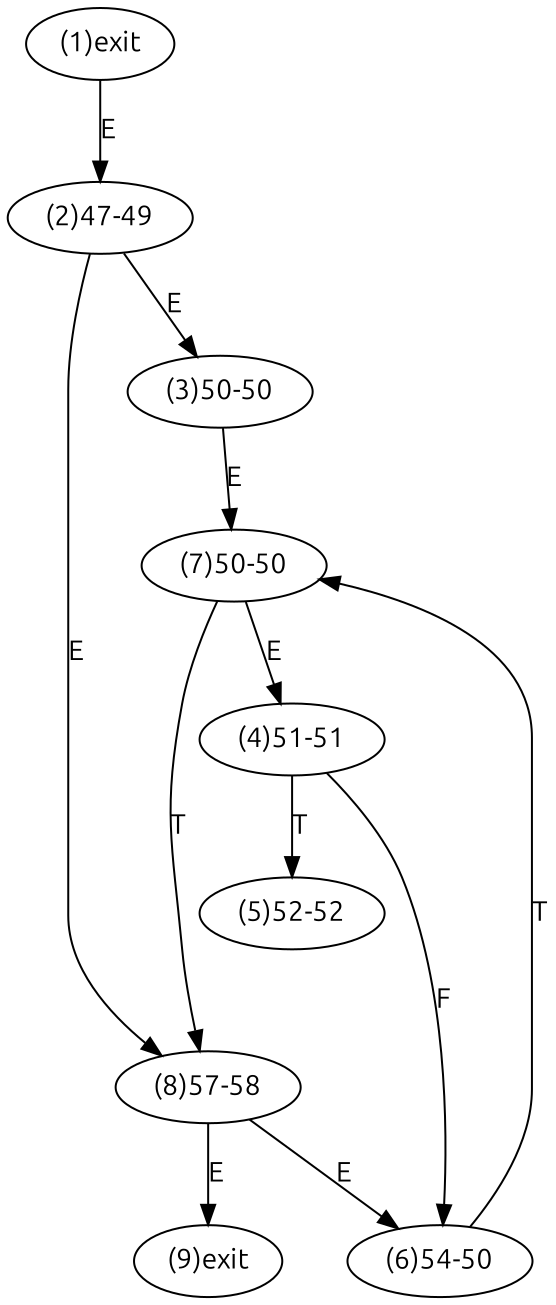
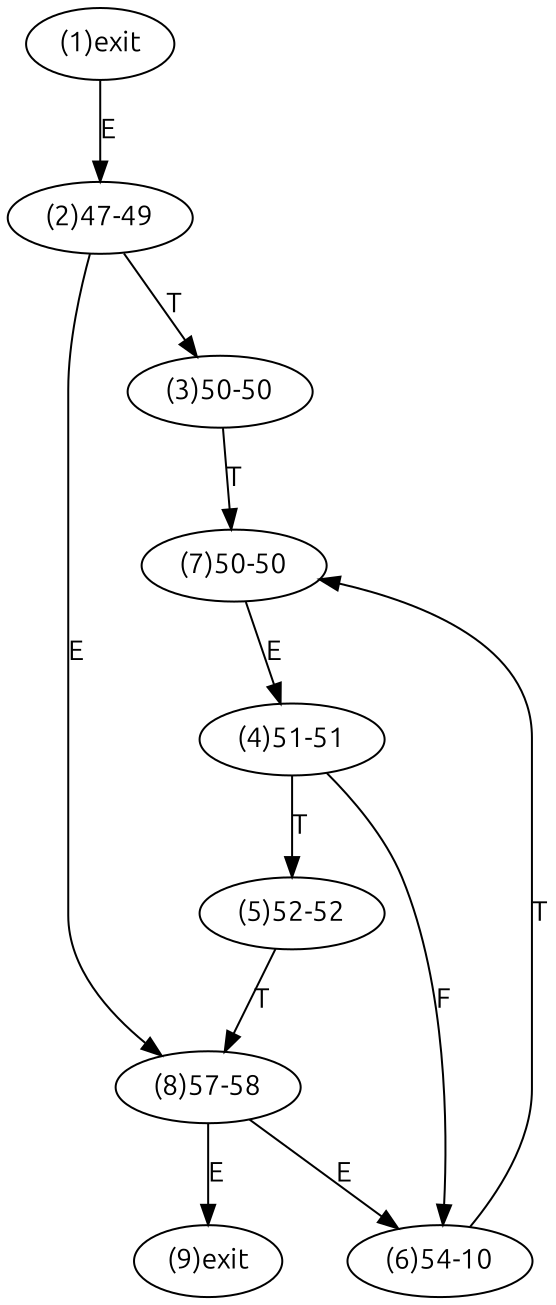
(174, 305) -> (174, 305)
(234, 479) -> (234, 479)
(171, 813) -> (255, 991)
(440, 1261) -> (440, 1261)
